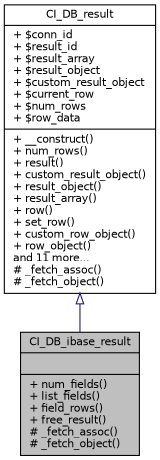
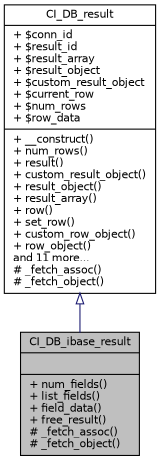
(66, 408) -> (65, 408)
